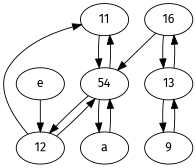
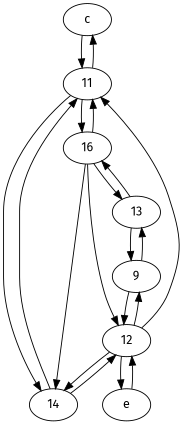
none -> (87, 20)
(105, 84) -> (54, 405)
none -> (81, 111)
none -> (93, 120)
(105, 148) -> none
none -> (94, 242)
none -> (126, 304)
none -> (137, 313)
none -> (121, 368)
